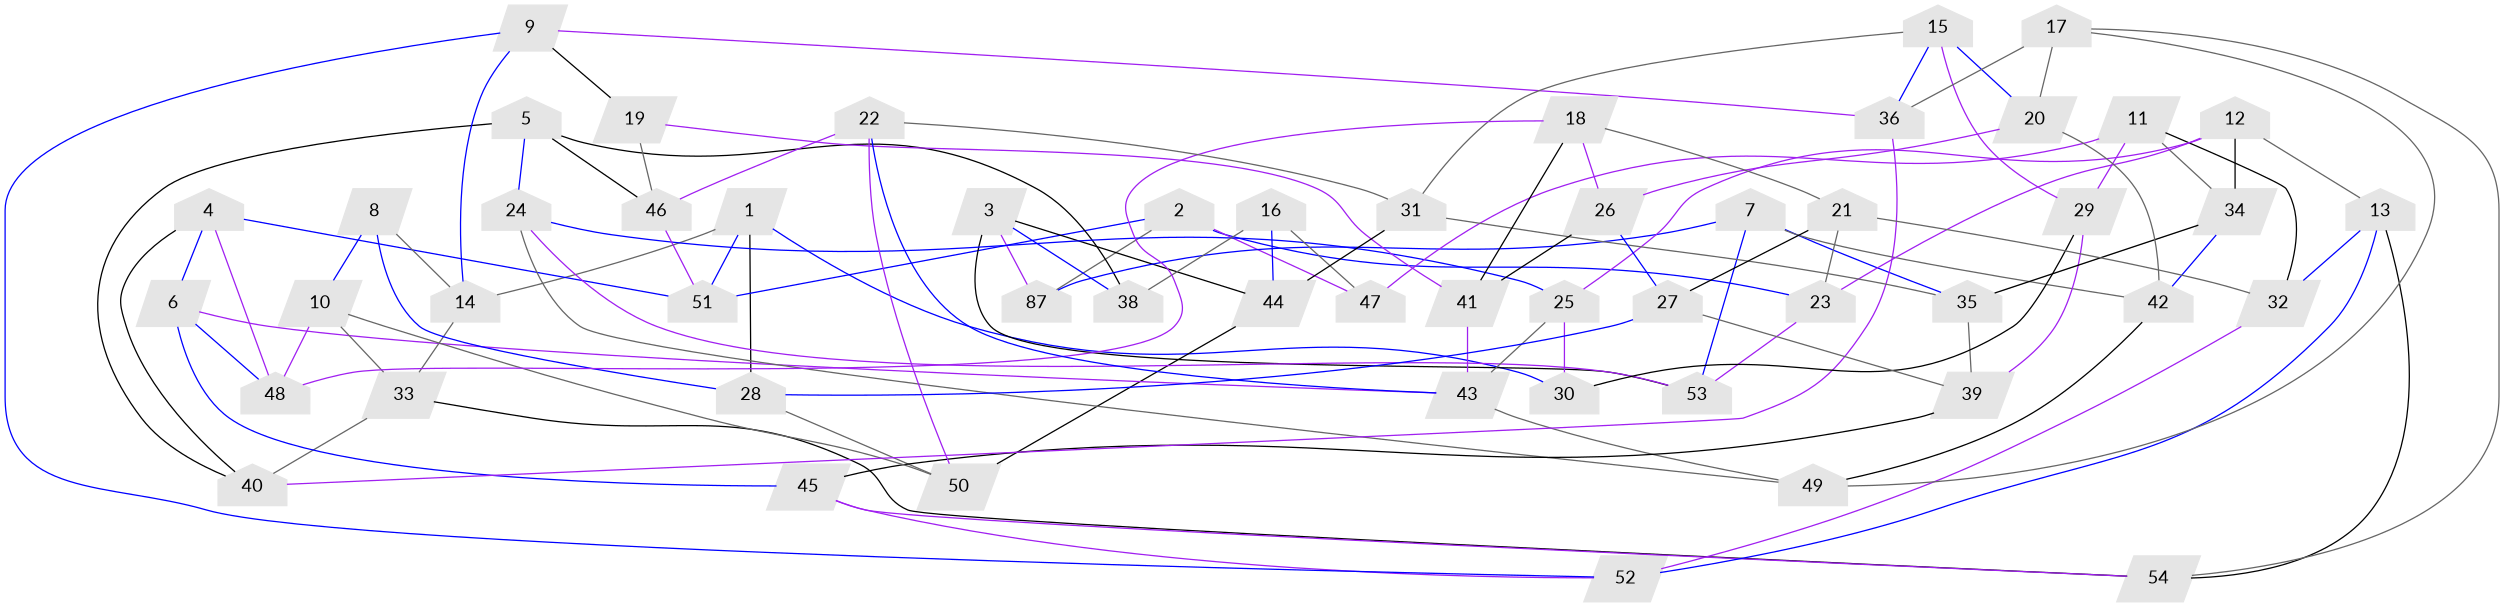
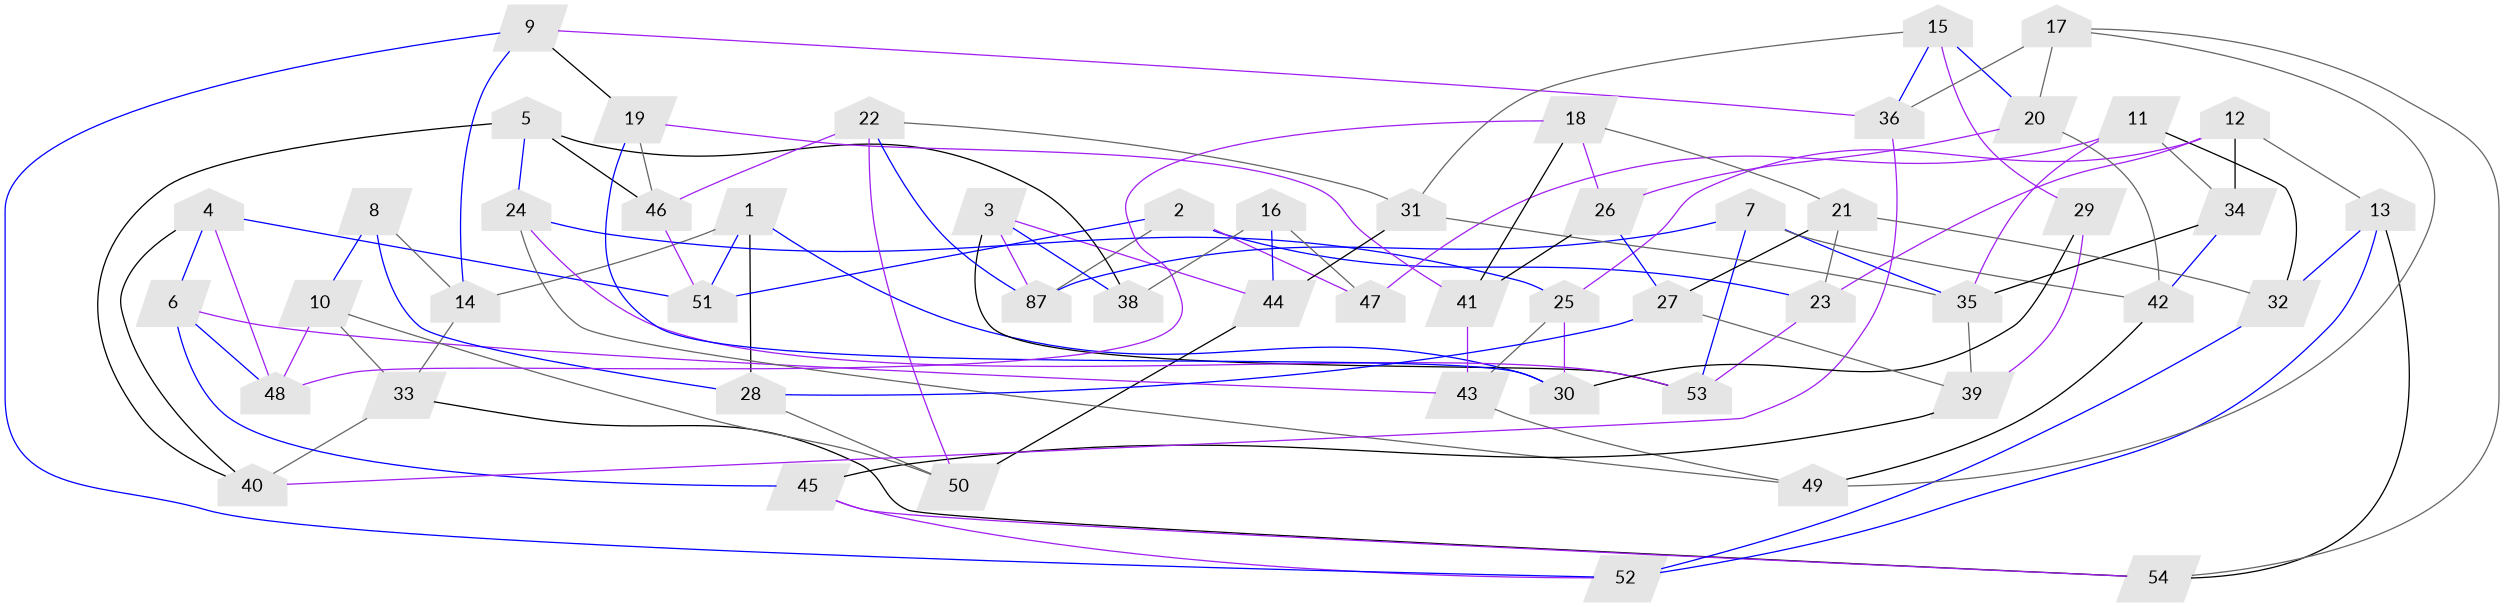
(2106, 175) -> (2021, 204)
(1130, 257) -> (1130, 257)
none -> (997, 359)
(1178, 374) -> (934, 226)
(1961, 471) -> (1961, 471)
